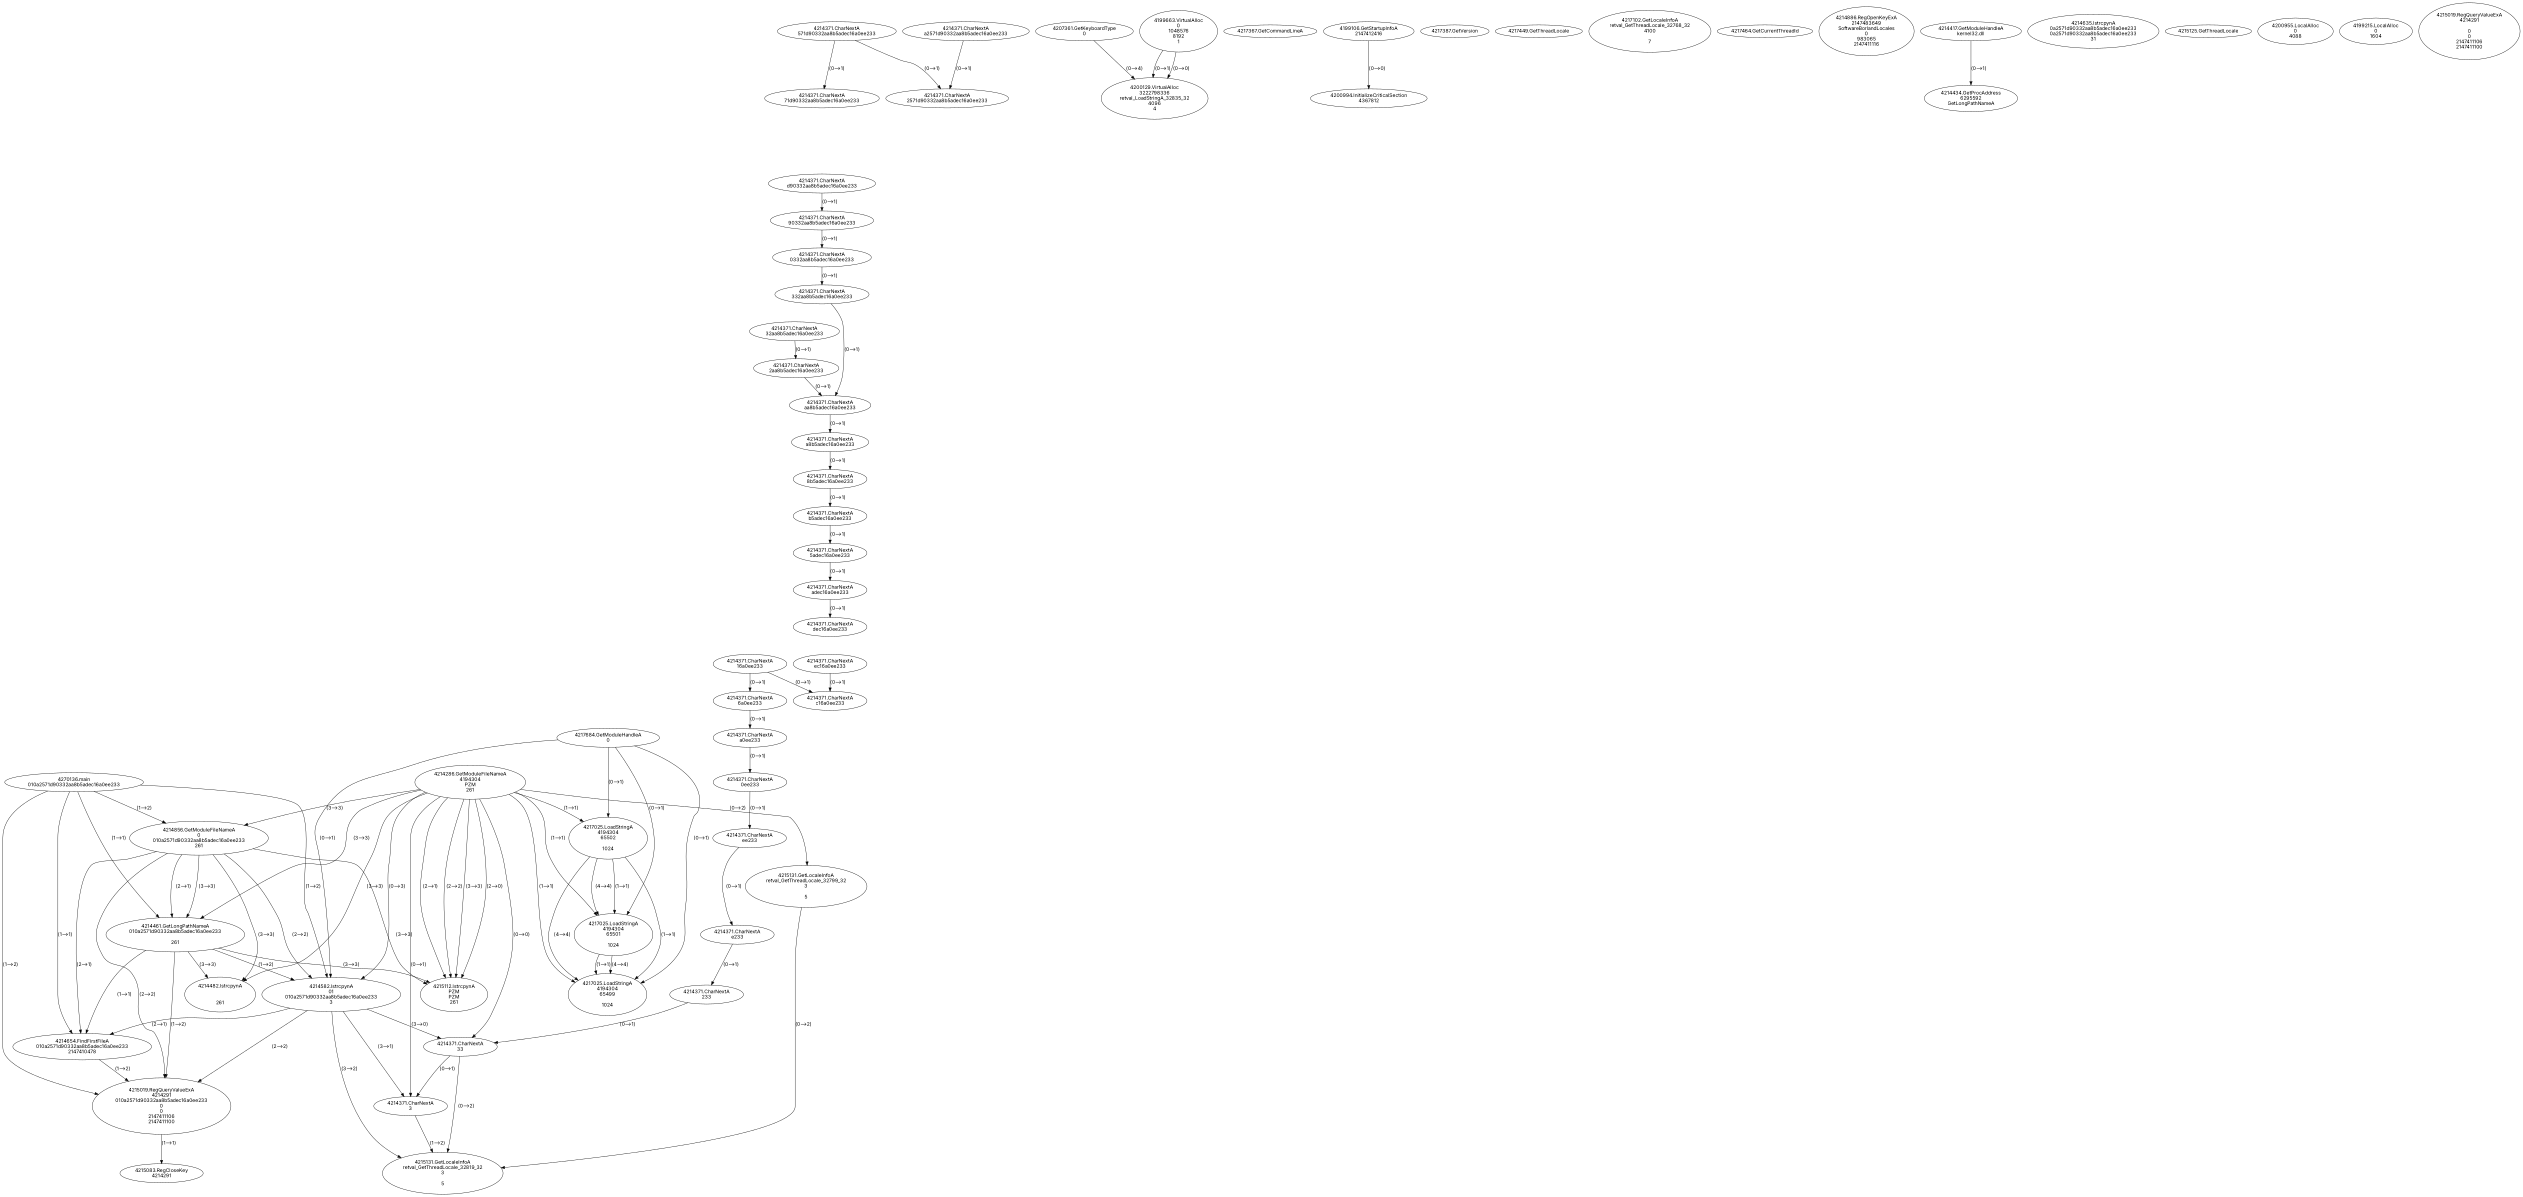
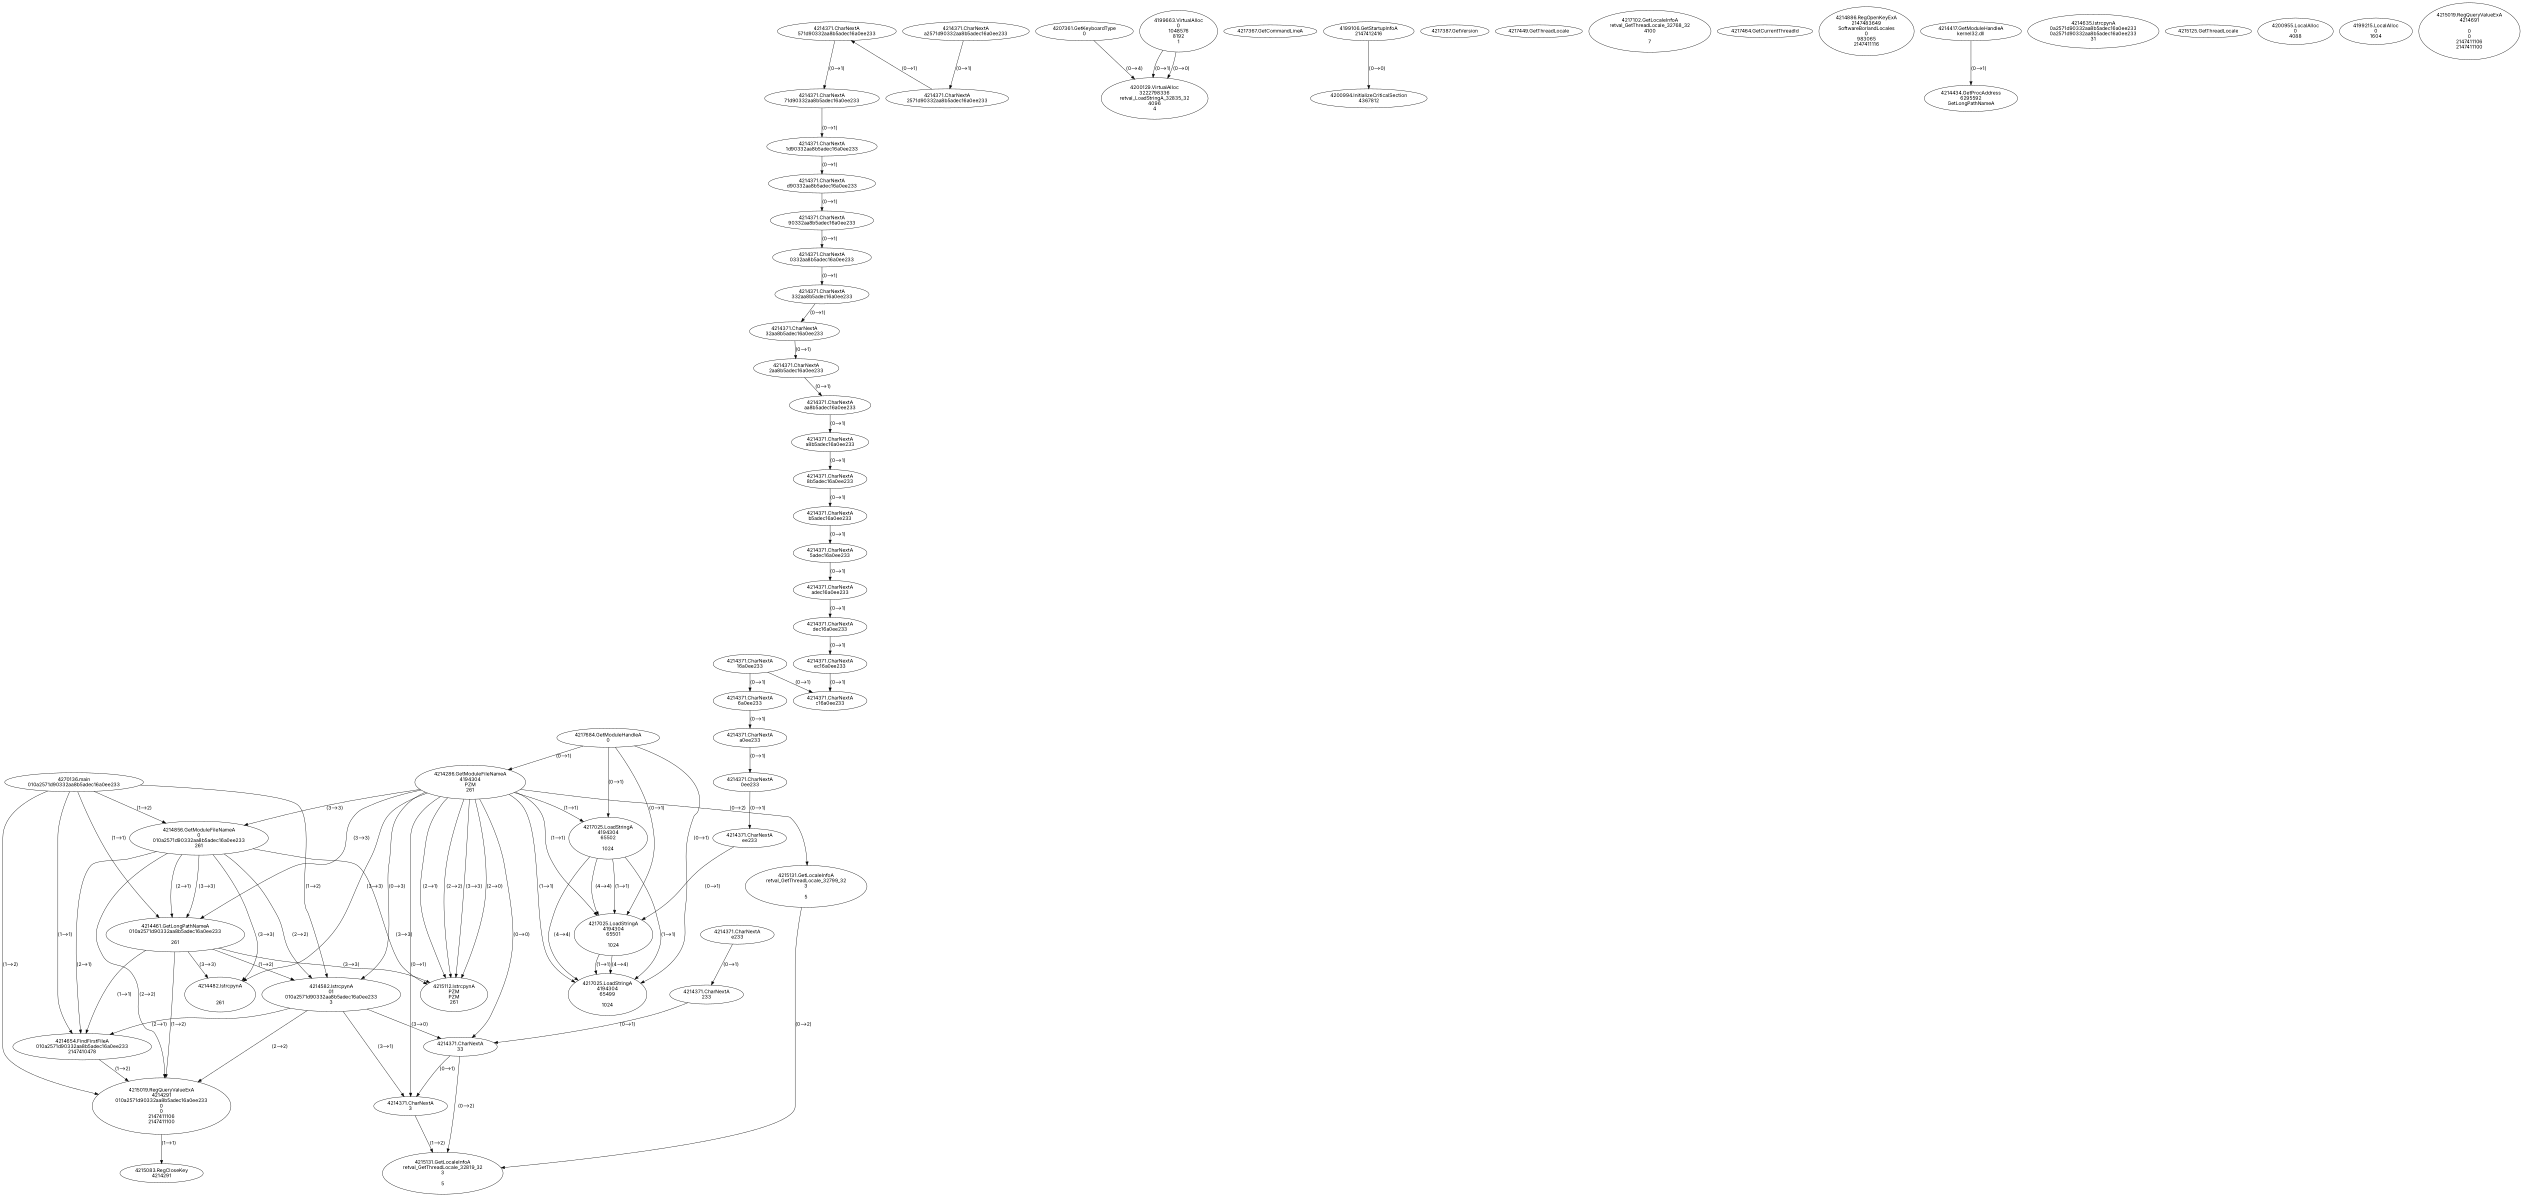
(2469, 31) -> (2469, 31)
(899, 60) -> (893, 66)
none -> (822, 147)
(844, 347) -> (809, 311)
none -> (830, 644)
(355, 783) -> (547, 757)
(722, 883) -> (690, 879)
(348, 1093) -> none
